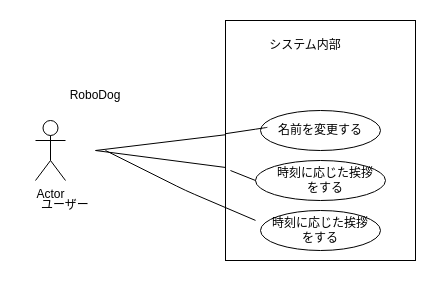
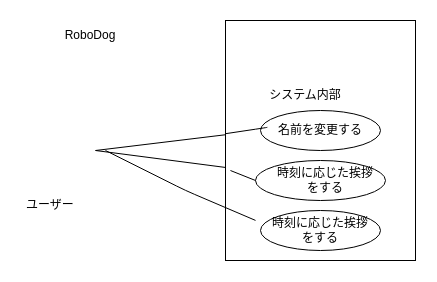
(306, 46) -> (306, 96)
(96, 96) -> (91, 36)
(51, 151) -> none
(66, 206) -> (51, 206)
